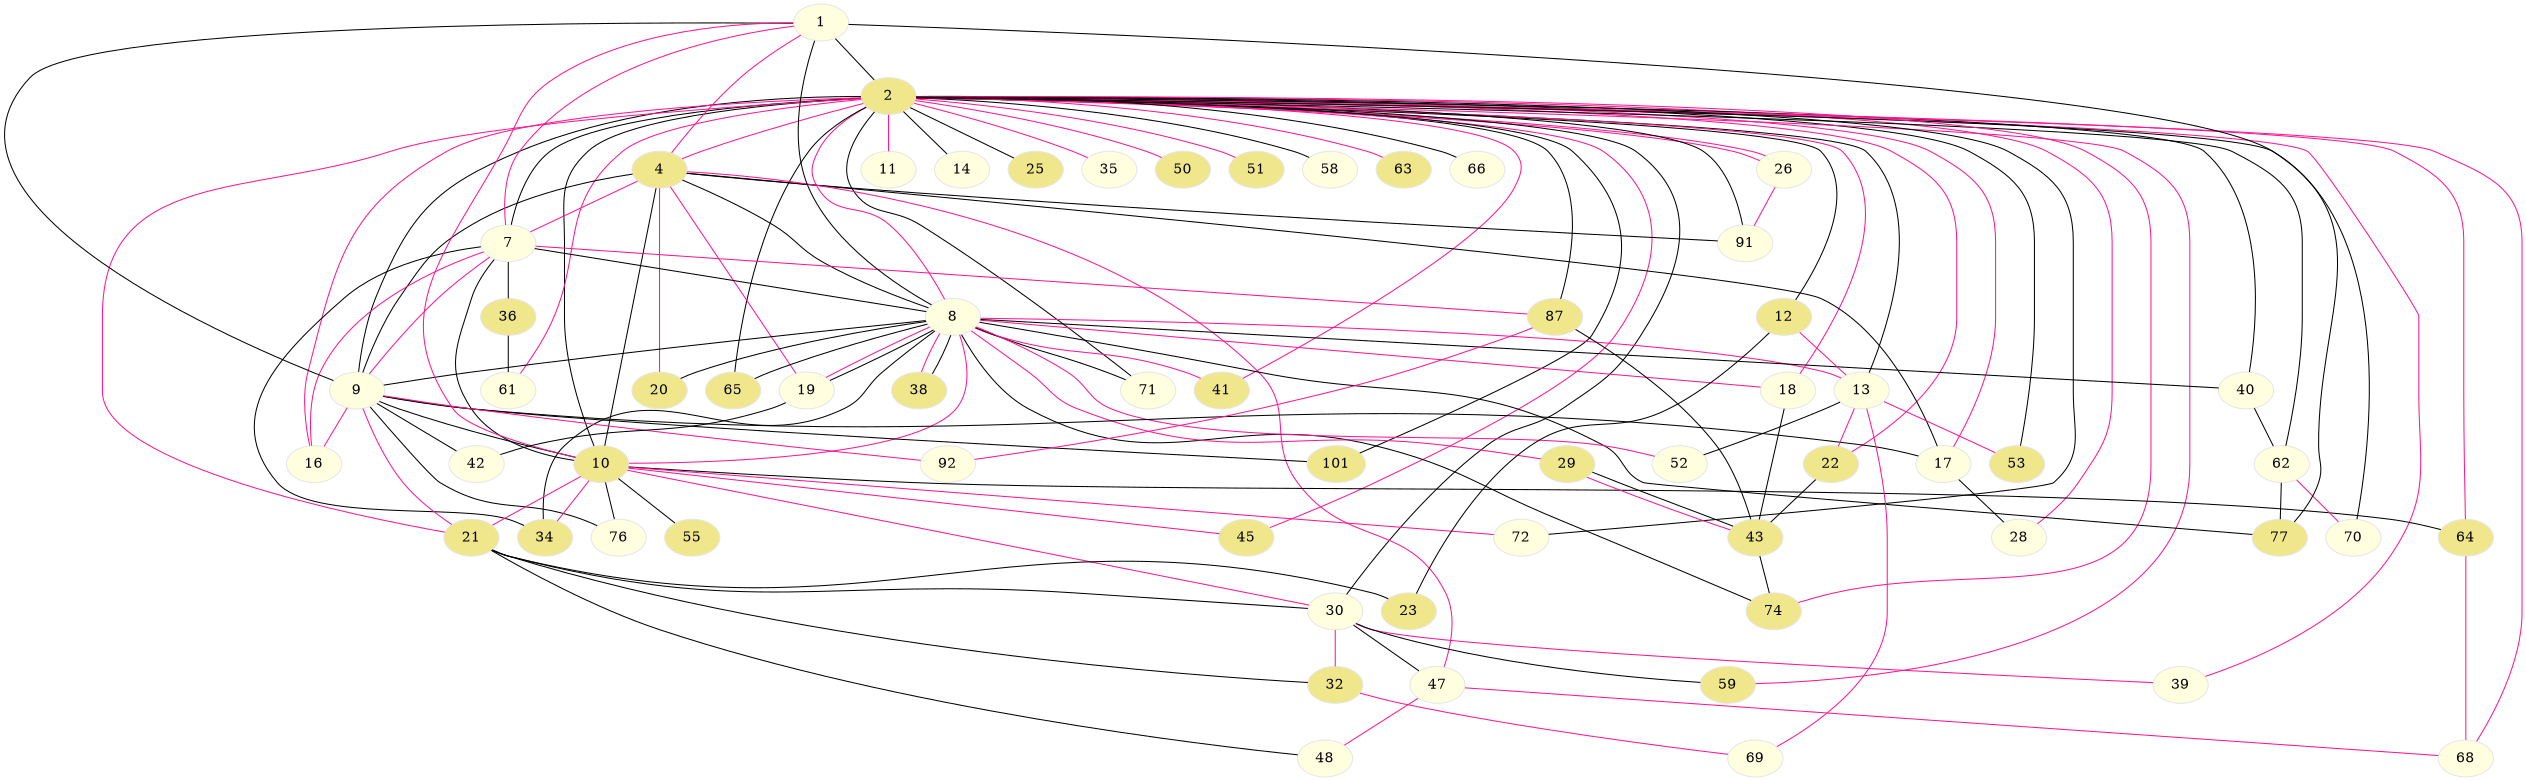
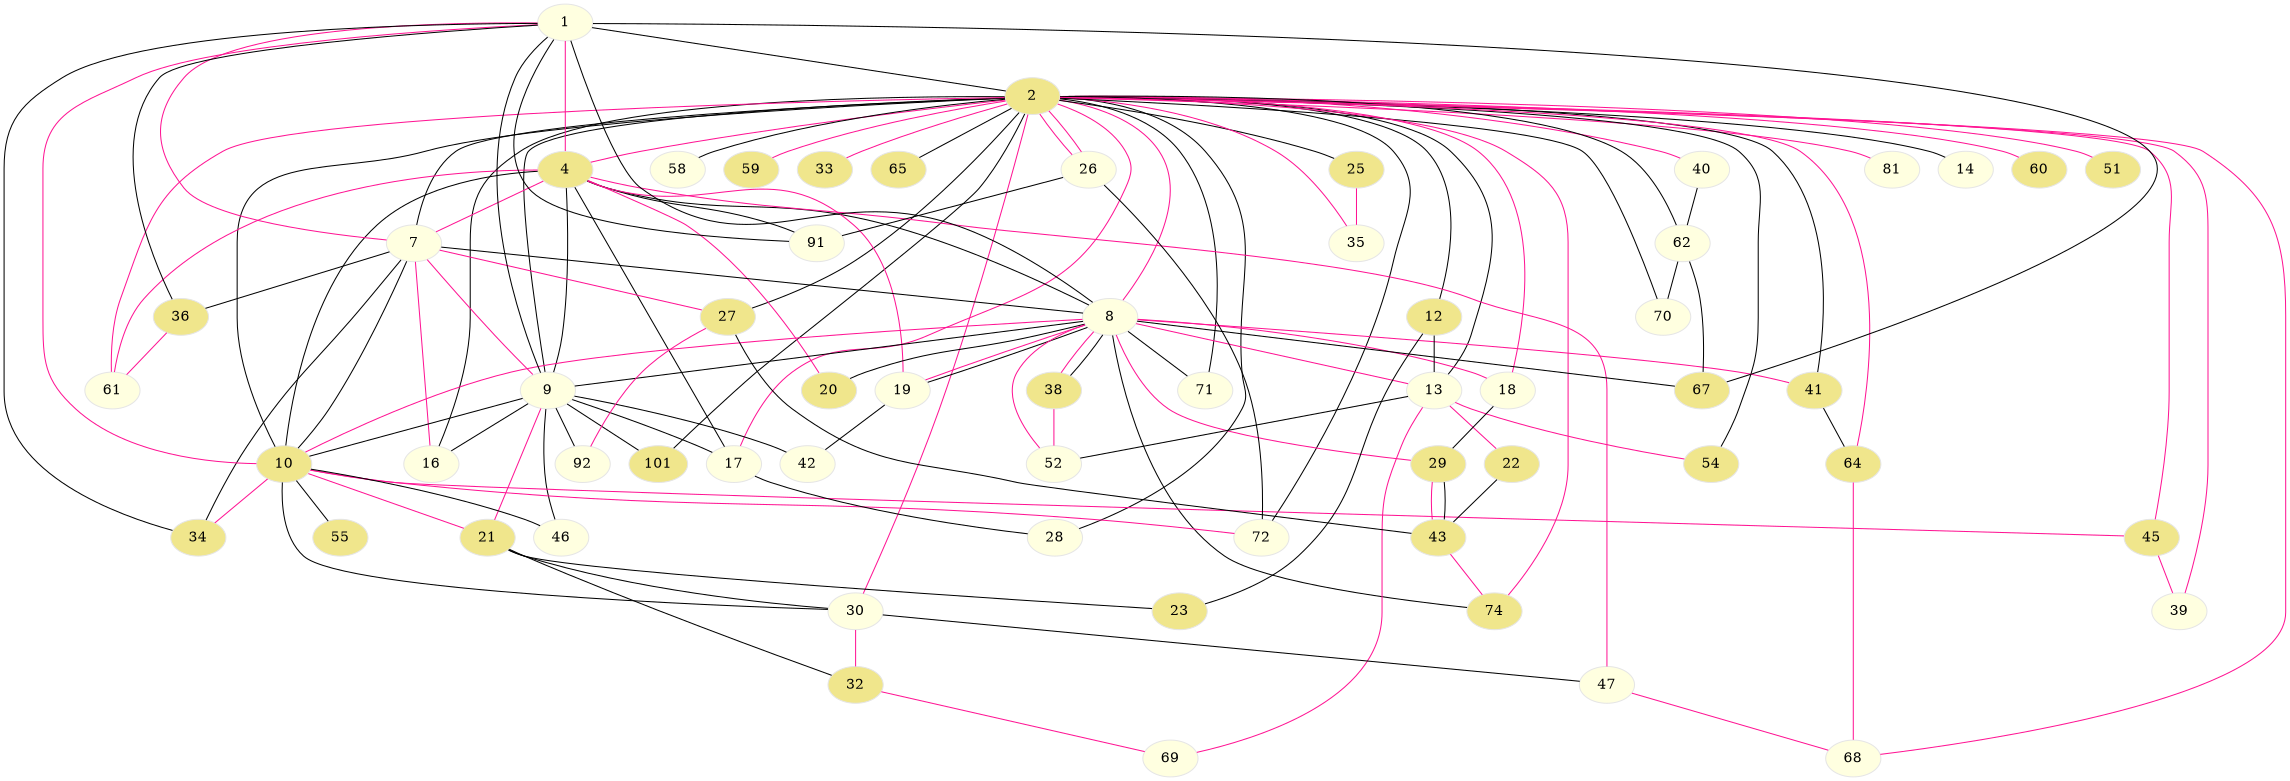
none -> (158, 80)
(1354, 109) -> (576, 213)
(1679, 110) -> (1372, 108)
(1476, 135) -> (1769, 150)
(1611, 143) -> (957, 358)
(1860, 143) -> none
(463, 145) -> (508, 160)
(2044, 151) -> (1243, 299)
(889, 170) -> (1892, 170)
(1183, 170) -> (2039, 170)
(1404, 170) -> (825, 170)
(1477, 170) -> none
(220, 189) -> none
none -> (1356, 207)
(1765, 207) -> (947, 208)
none -> (289, 208)
(1555, 317) -> (728, 317)
(840, 348) -> none
(1538, 350) -> none
none -> (1232, 351)
(508, 354) -> (147, 354)
(1823, 354) -> (1434, 350)
(697, 416) -> (27, 104)
(336, 427) -> (490, 427)
none -> (1054, 427)
(679, 434) -> (565, 427)
(1772, 464) -> (1478, 422)
(2017, 464) -> (1711, 464)
(1535, 490) -> (1834, 427)
(2318, 501) -> (1673, 280)
(619, 538) -> (561, 538)
(968, 538) -> (524, 593)
(2280, 538) -> (1702, 390)
(1765, 575) -> (1466, 574)
(1753, 662) -> (2166, 574)
(1526, 663) -> none
(1325, 758) -> none
